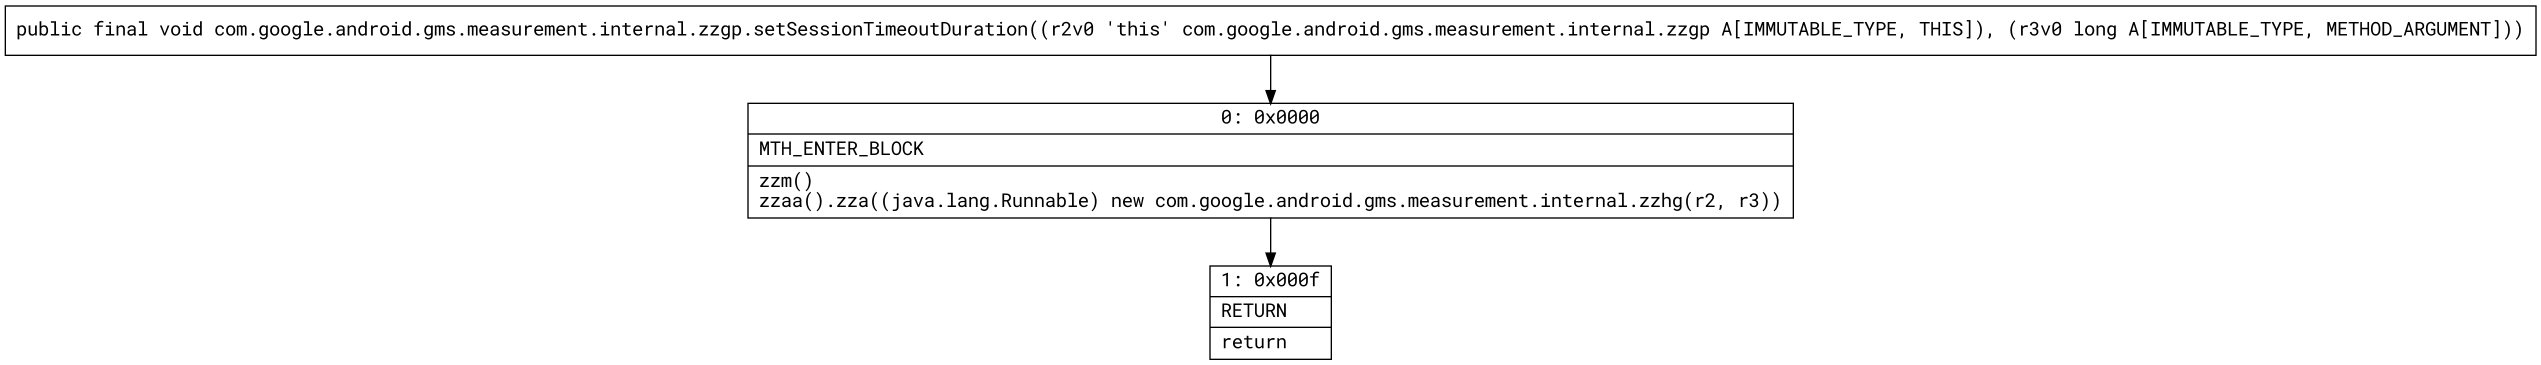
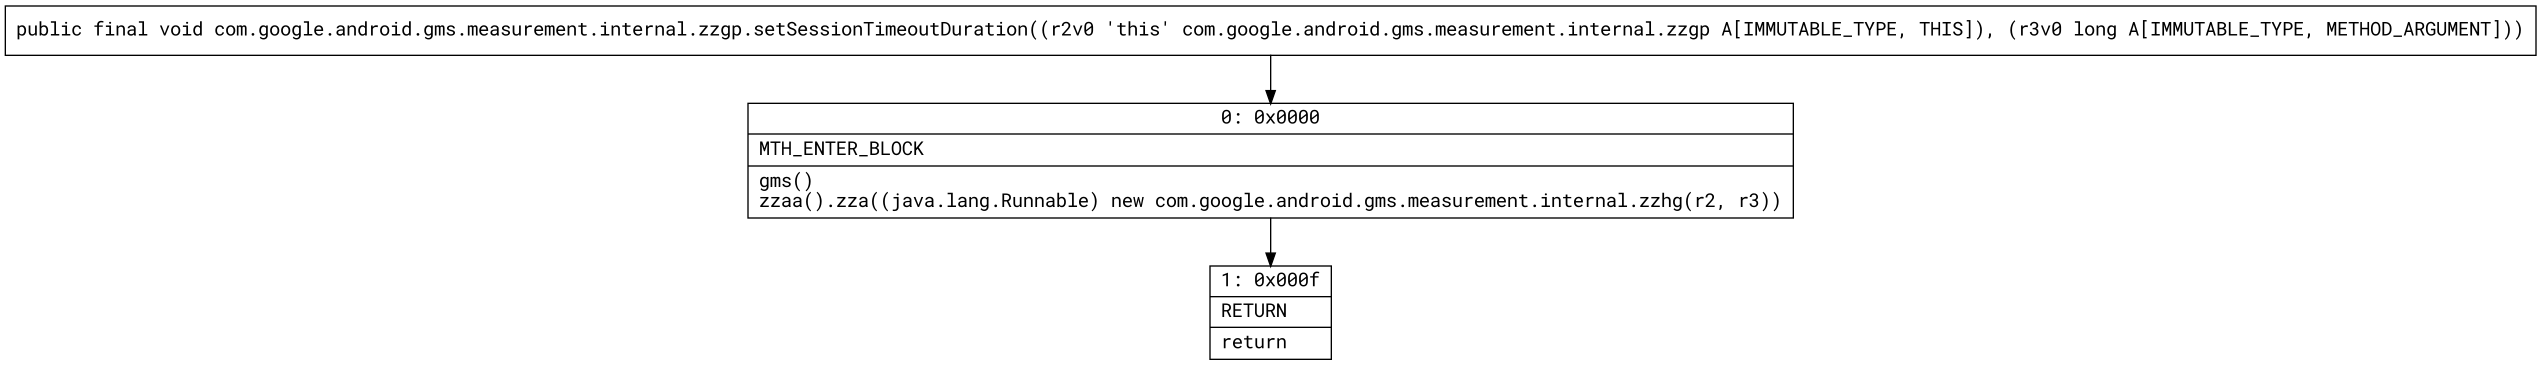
(787, 181) -> (787, 181)
